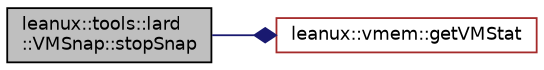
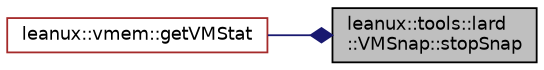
(233, 35) -> (289, 35)
